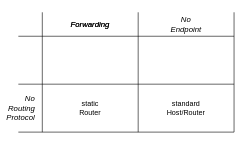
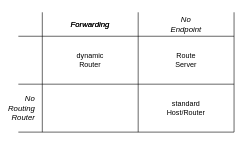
none -> (90, 60)
none -> (186, 60)
(24, 108) -> (24, 108)
(90, 108) -> none
